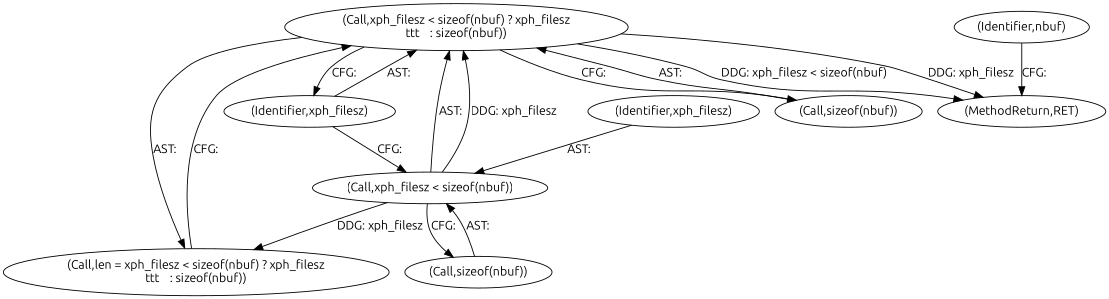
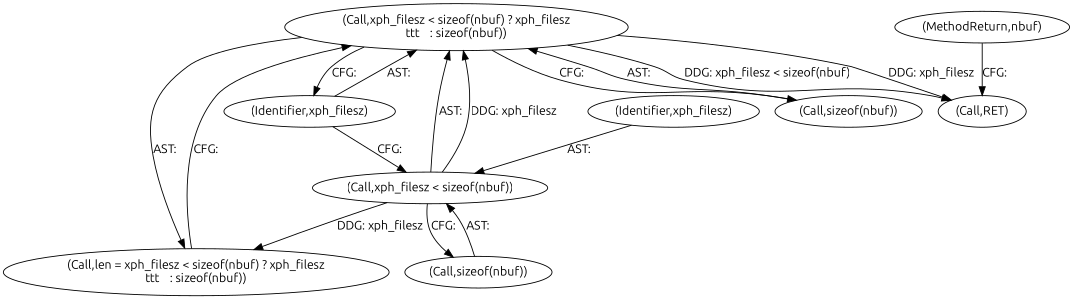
(1022, 27) -> (982, 27)
(1022, 111) -> (982, 111)
